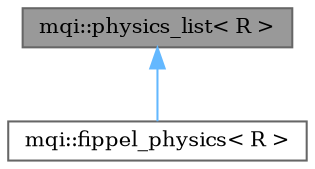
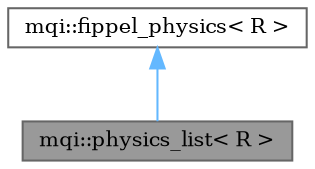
(157, 95) -> (157, 95)
